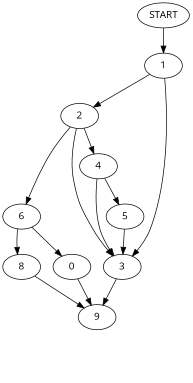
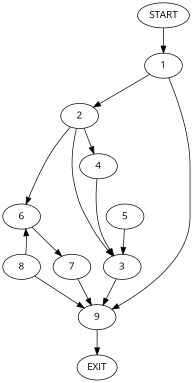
(164, 167) -> (190, 206)
(110, 188) -> none
(17, 238) -> (26, 245)
(72, 267) -> (72, 267)
none -> (97, 367)
